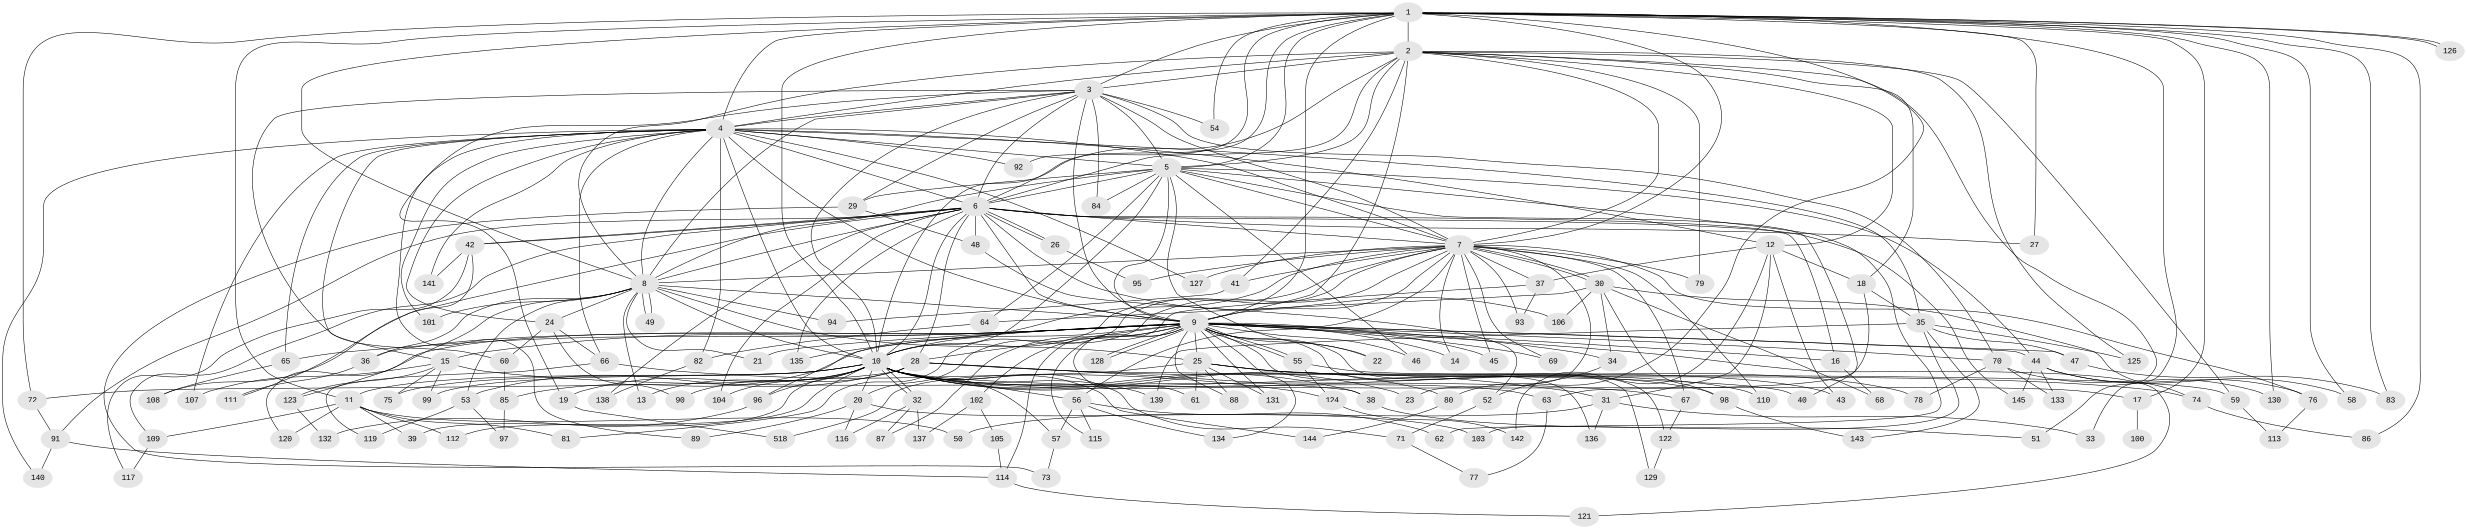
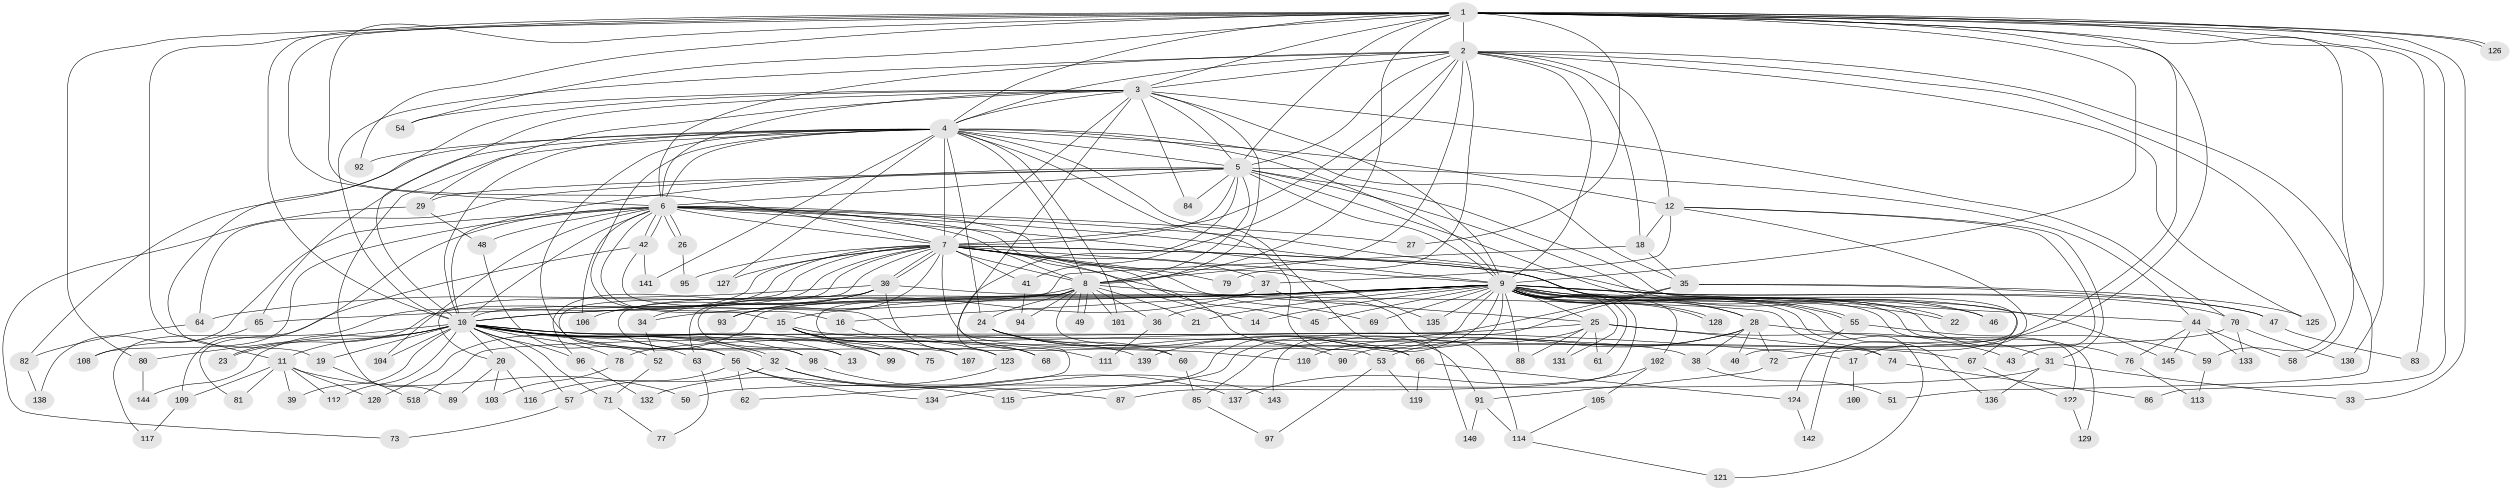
(919, 303) -> none
(1892, 425) -> (558, 381)
